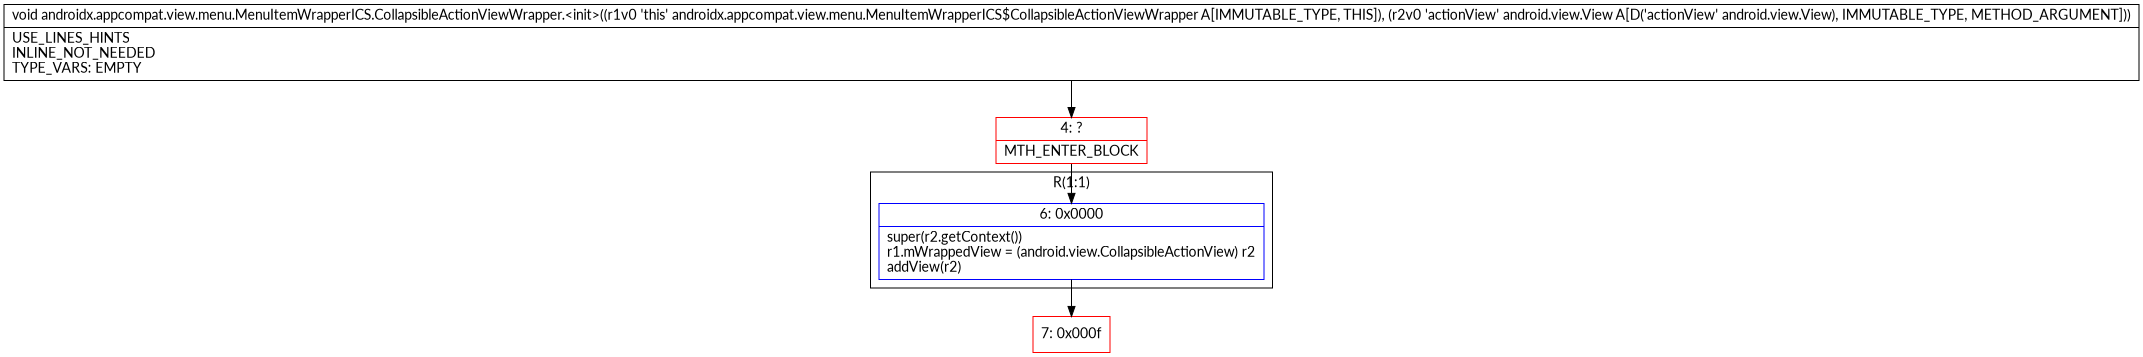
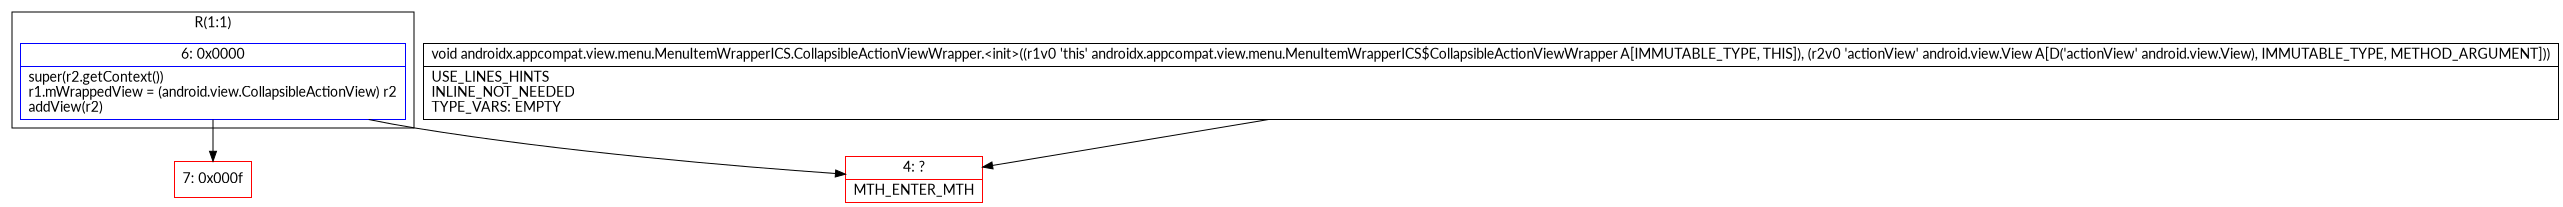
(1072, 152) -> (914, 190)
(1072, 179) -> (601, 153)
